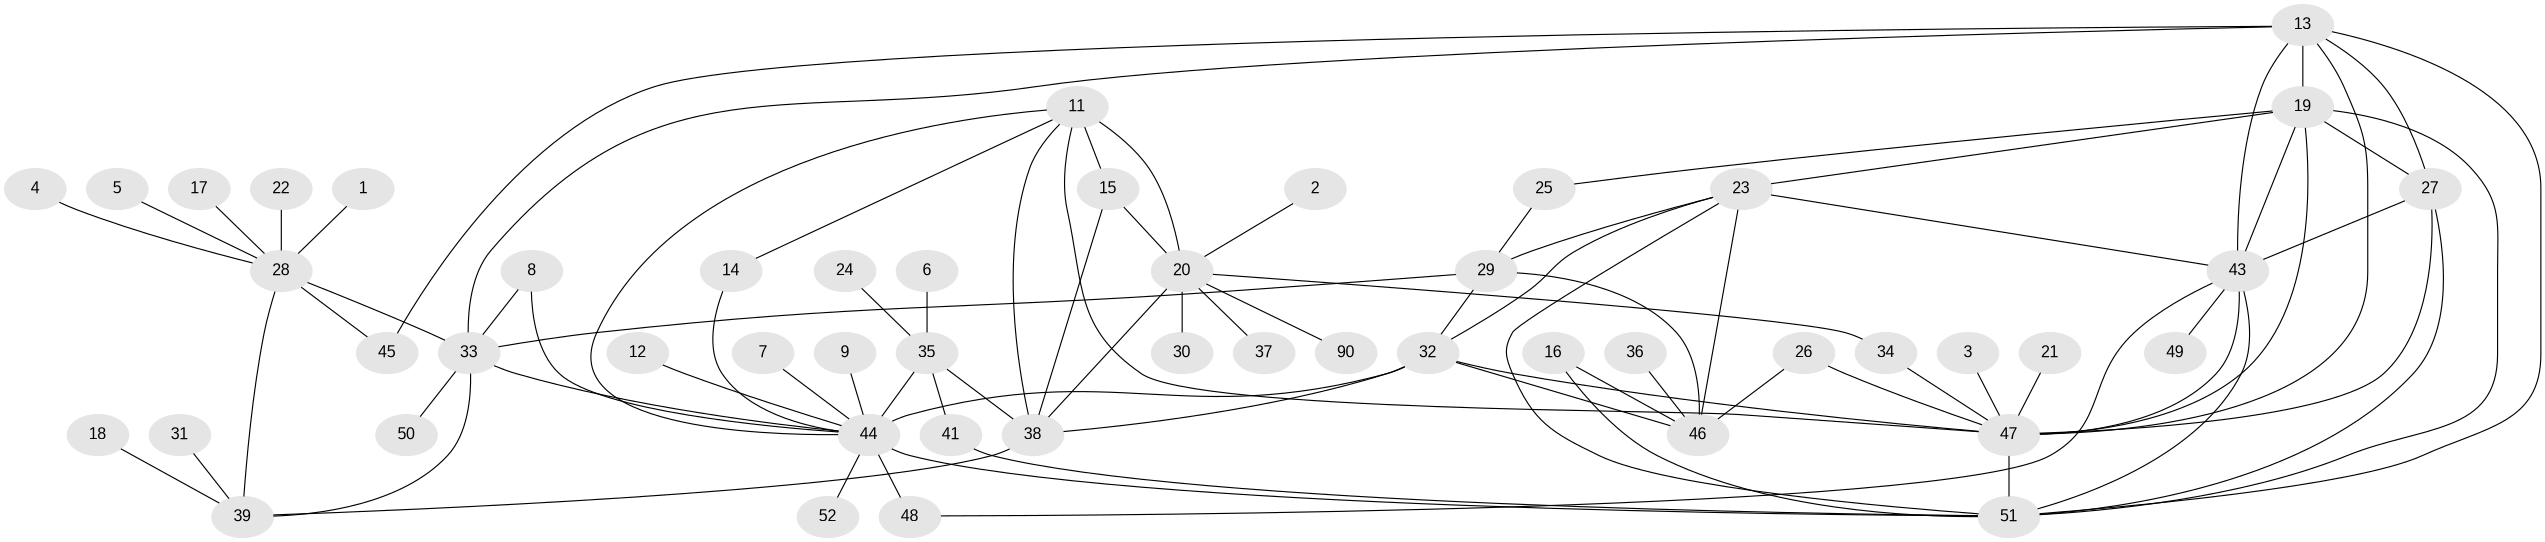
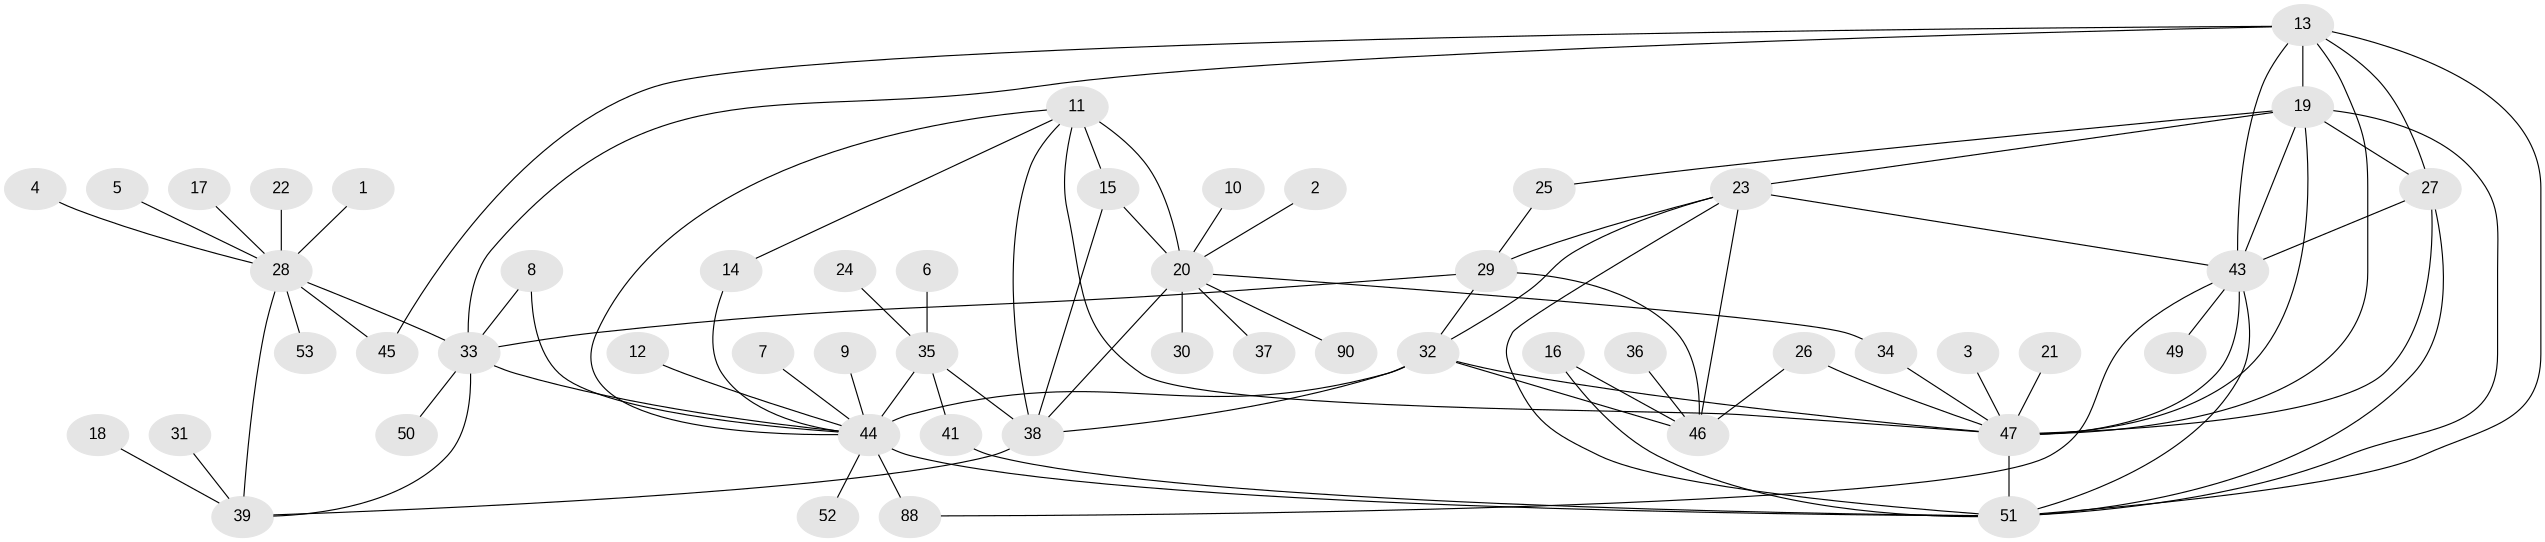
none -> (1233, 189)
none -> (305, 353)
(910, 517) -> (910, 517)
